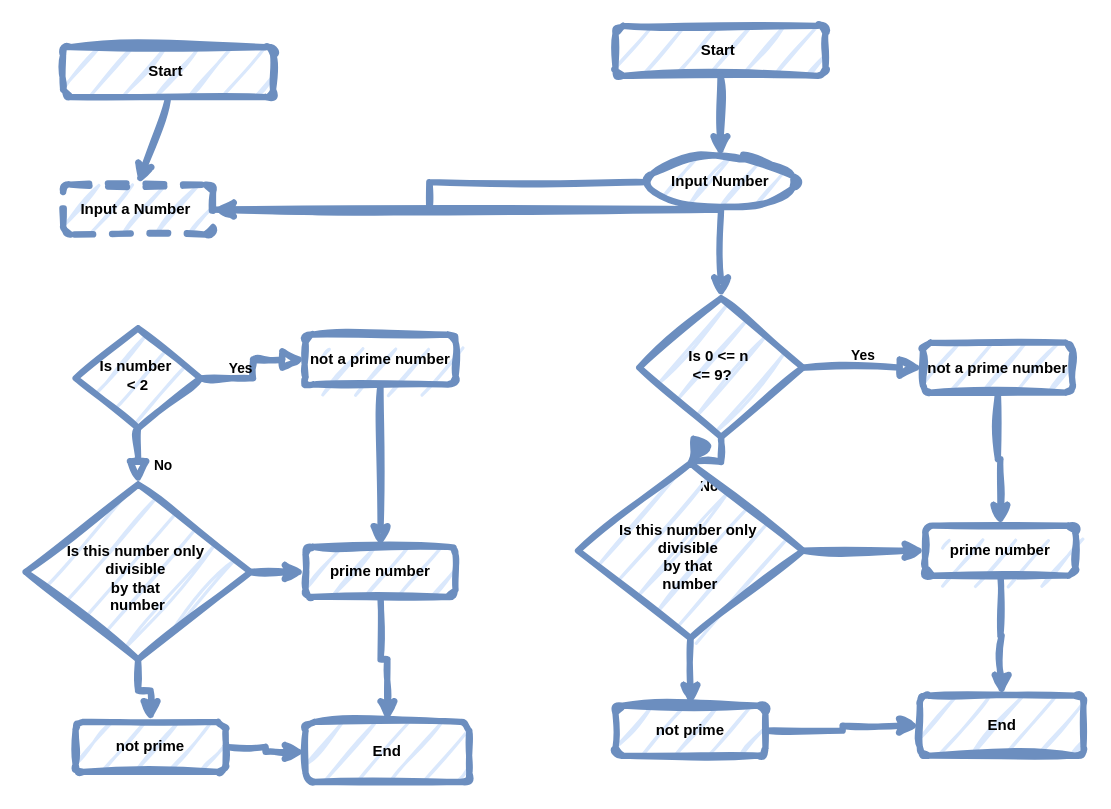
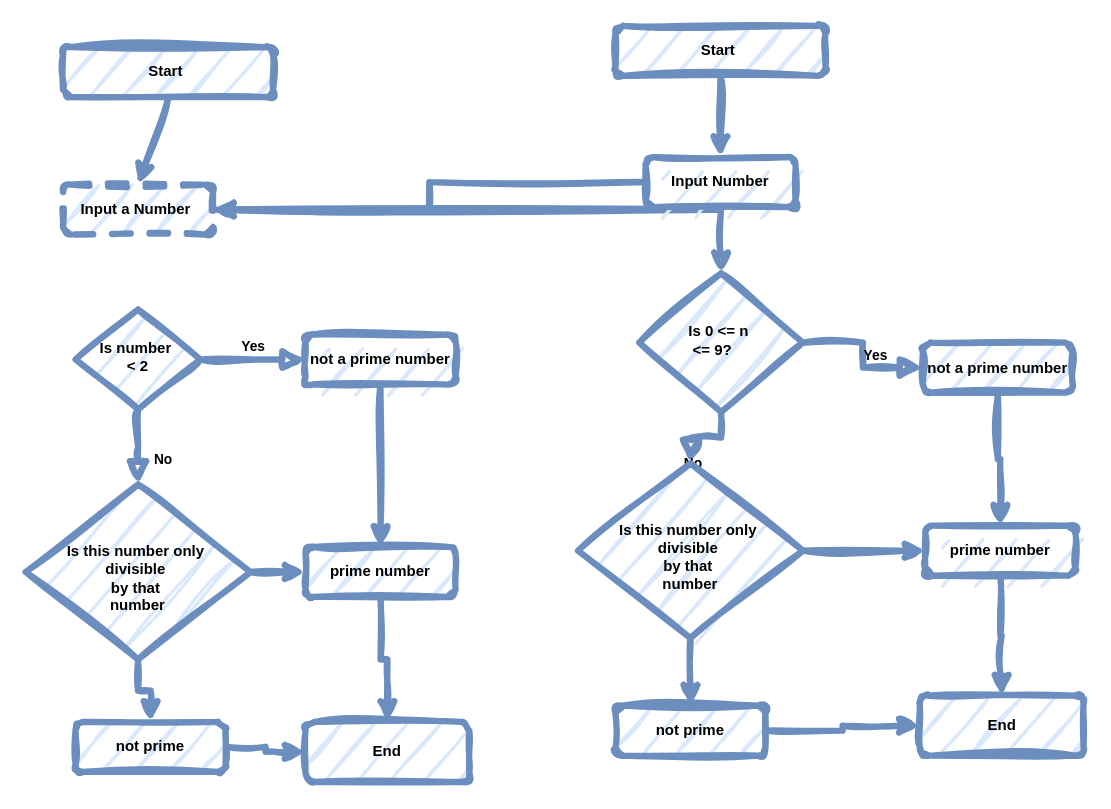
(721, 182) -> (721, 182)
(721, 368) -> (721, 343)
(138, 378) -> (138, 359)
